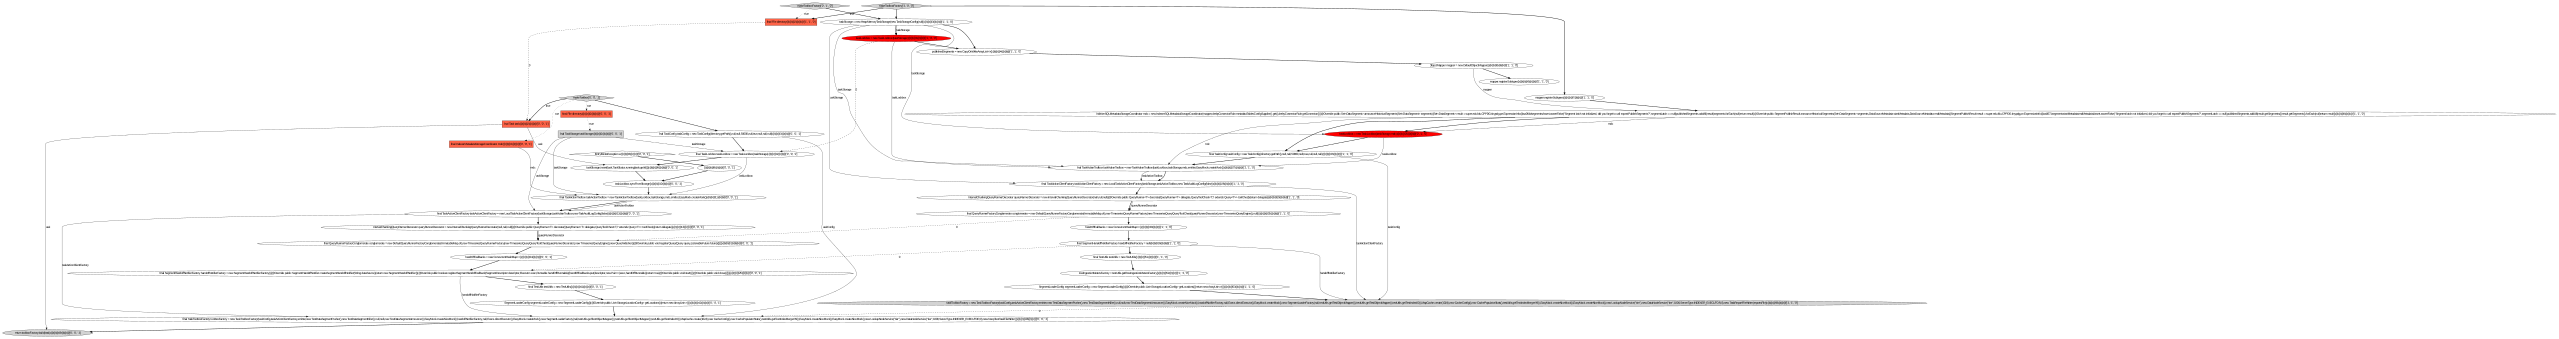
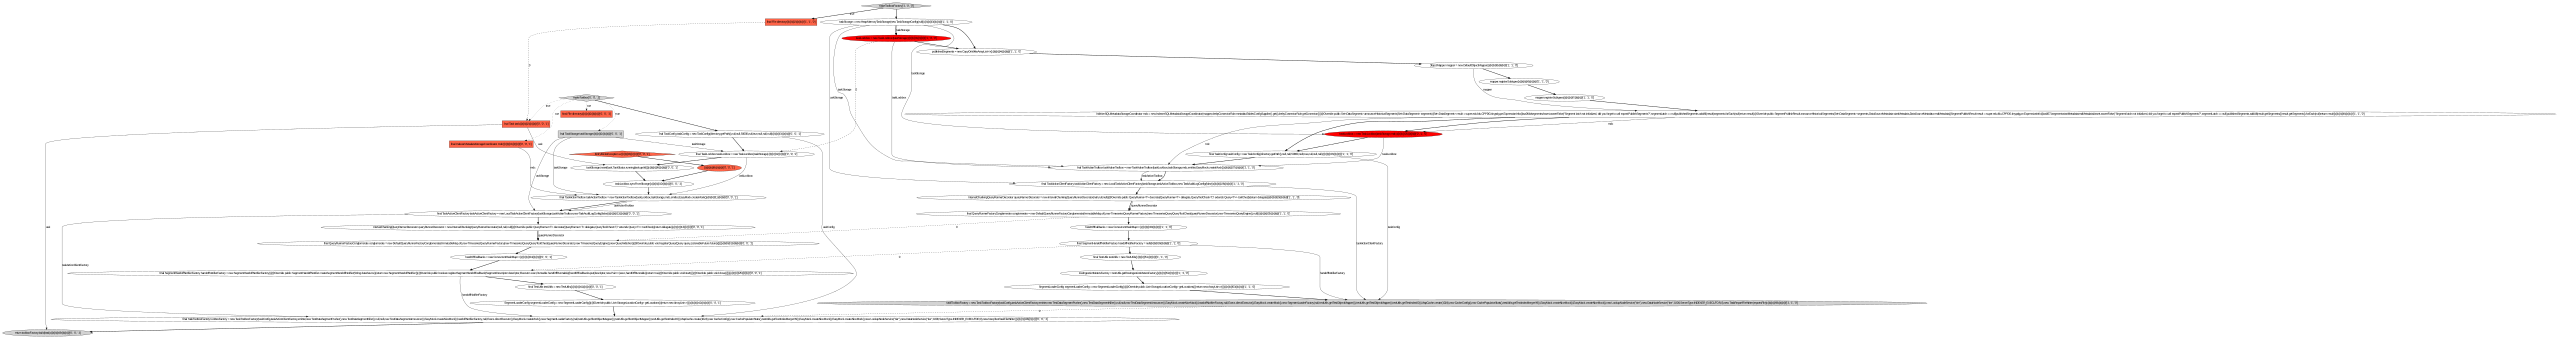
(815, 6) -> none
(1283, 8) -> (1541, 89)
(546, 105) -> (546, 105)
(588, 123) -> (615, 114)
(622, 154) -> (622, 154)
(719, 168) -> (719, 168)
